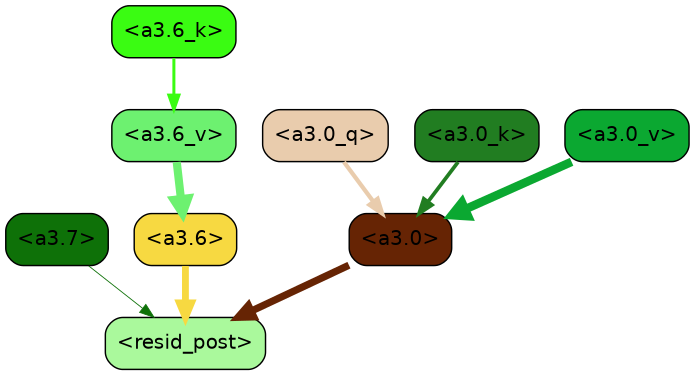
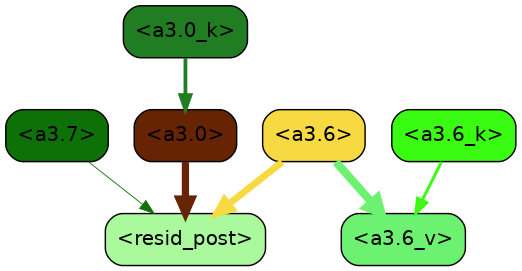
(325, 136) -> none
(627, 136) -> none
(179, 181) -> (354, 182)
